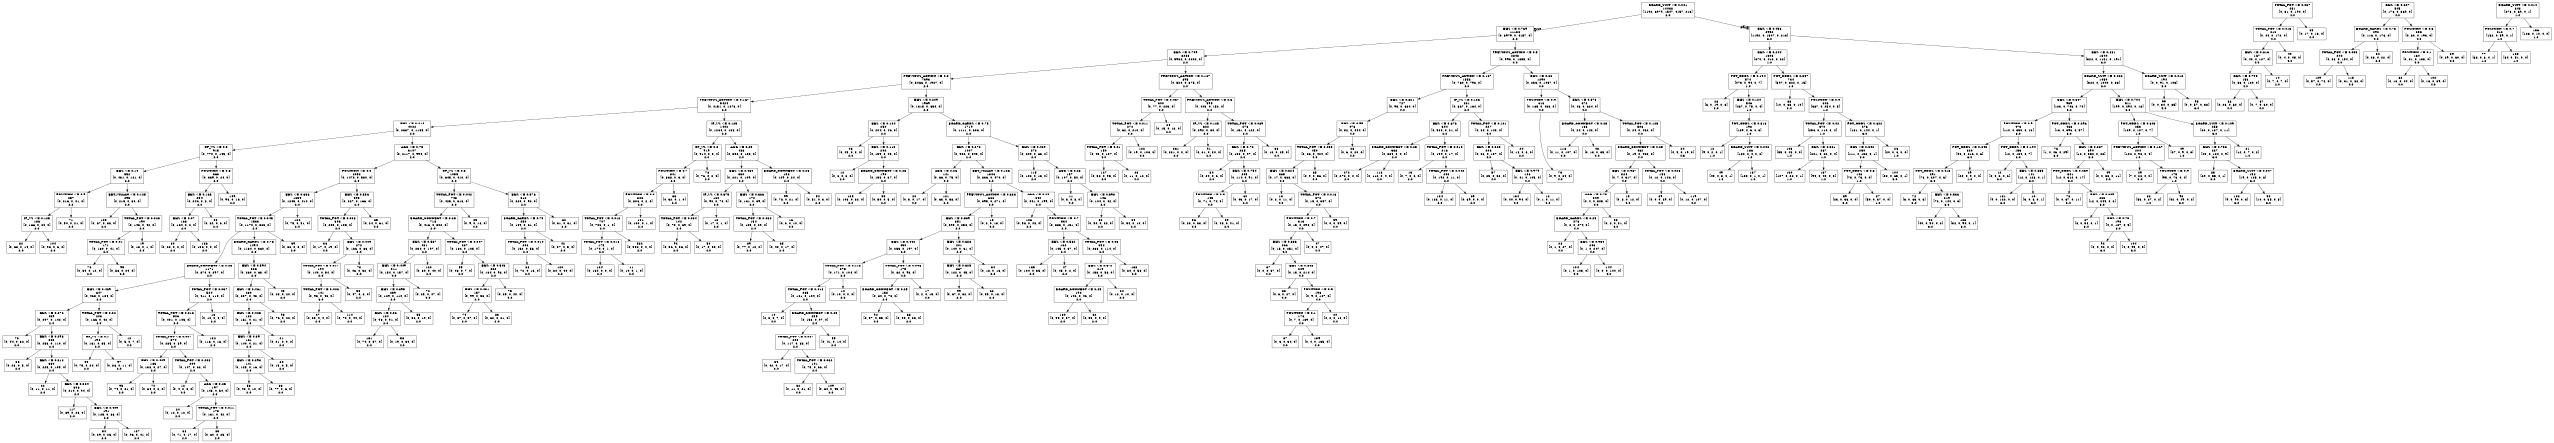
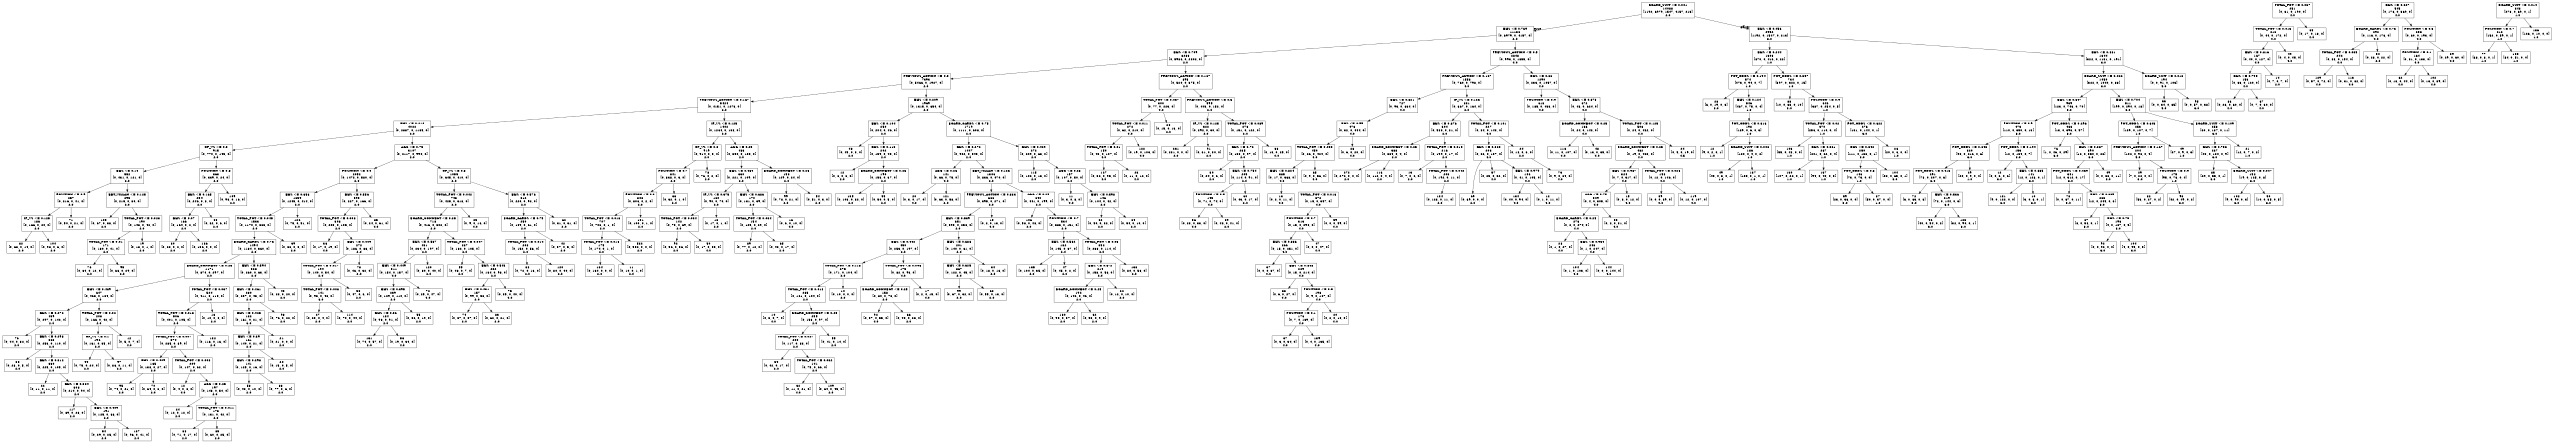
(1864, 139) -> none
(1541, 142) -> (1540, 164)
(2138, 152) -> (2138, 152)
(1299, 187) -> none
(1460, 188) -> (1475, 175)
(226, 244) -> (233, 258)
